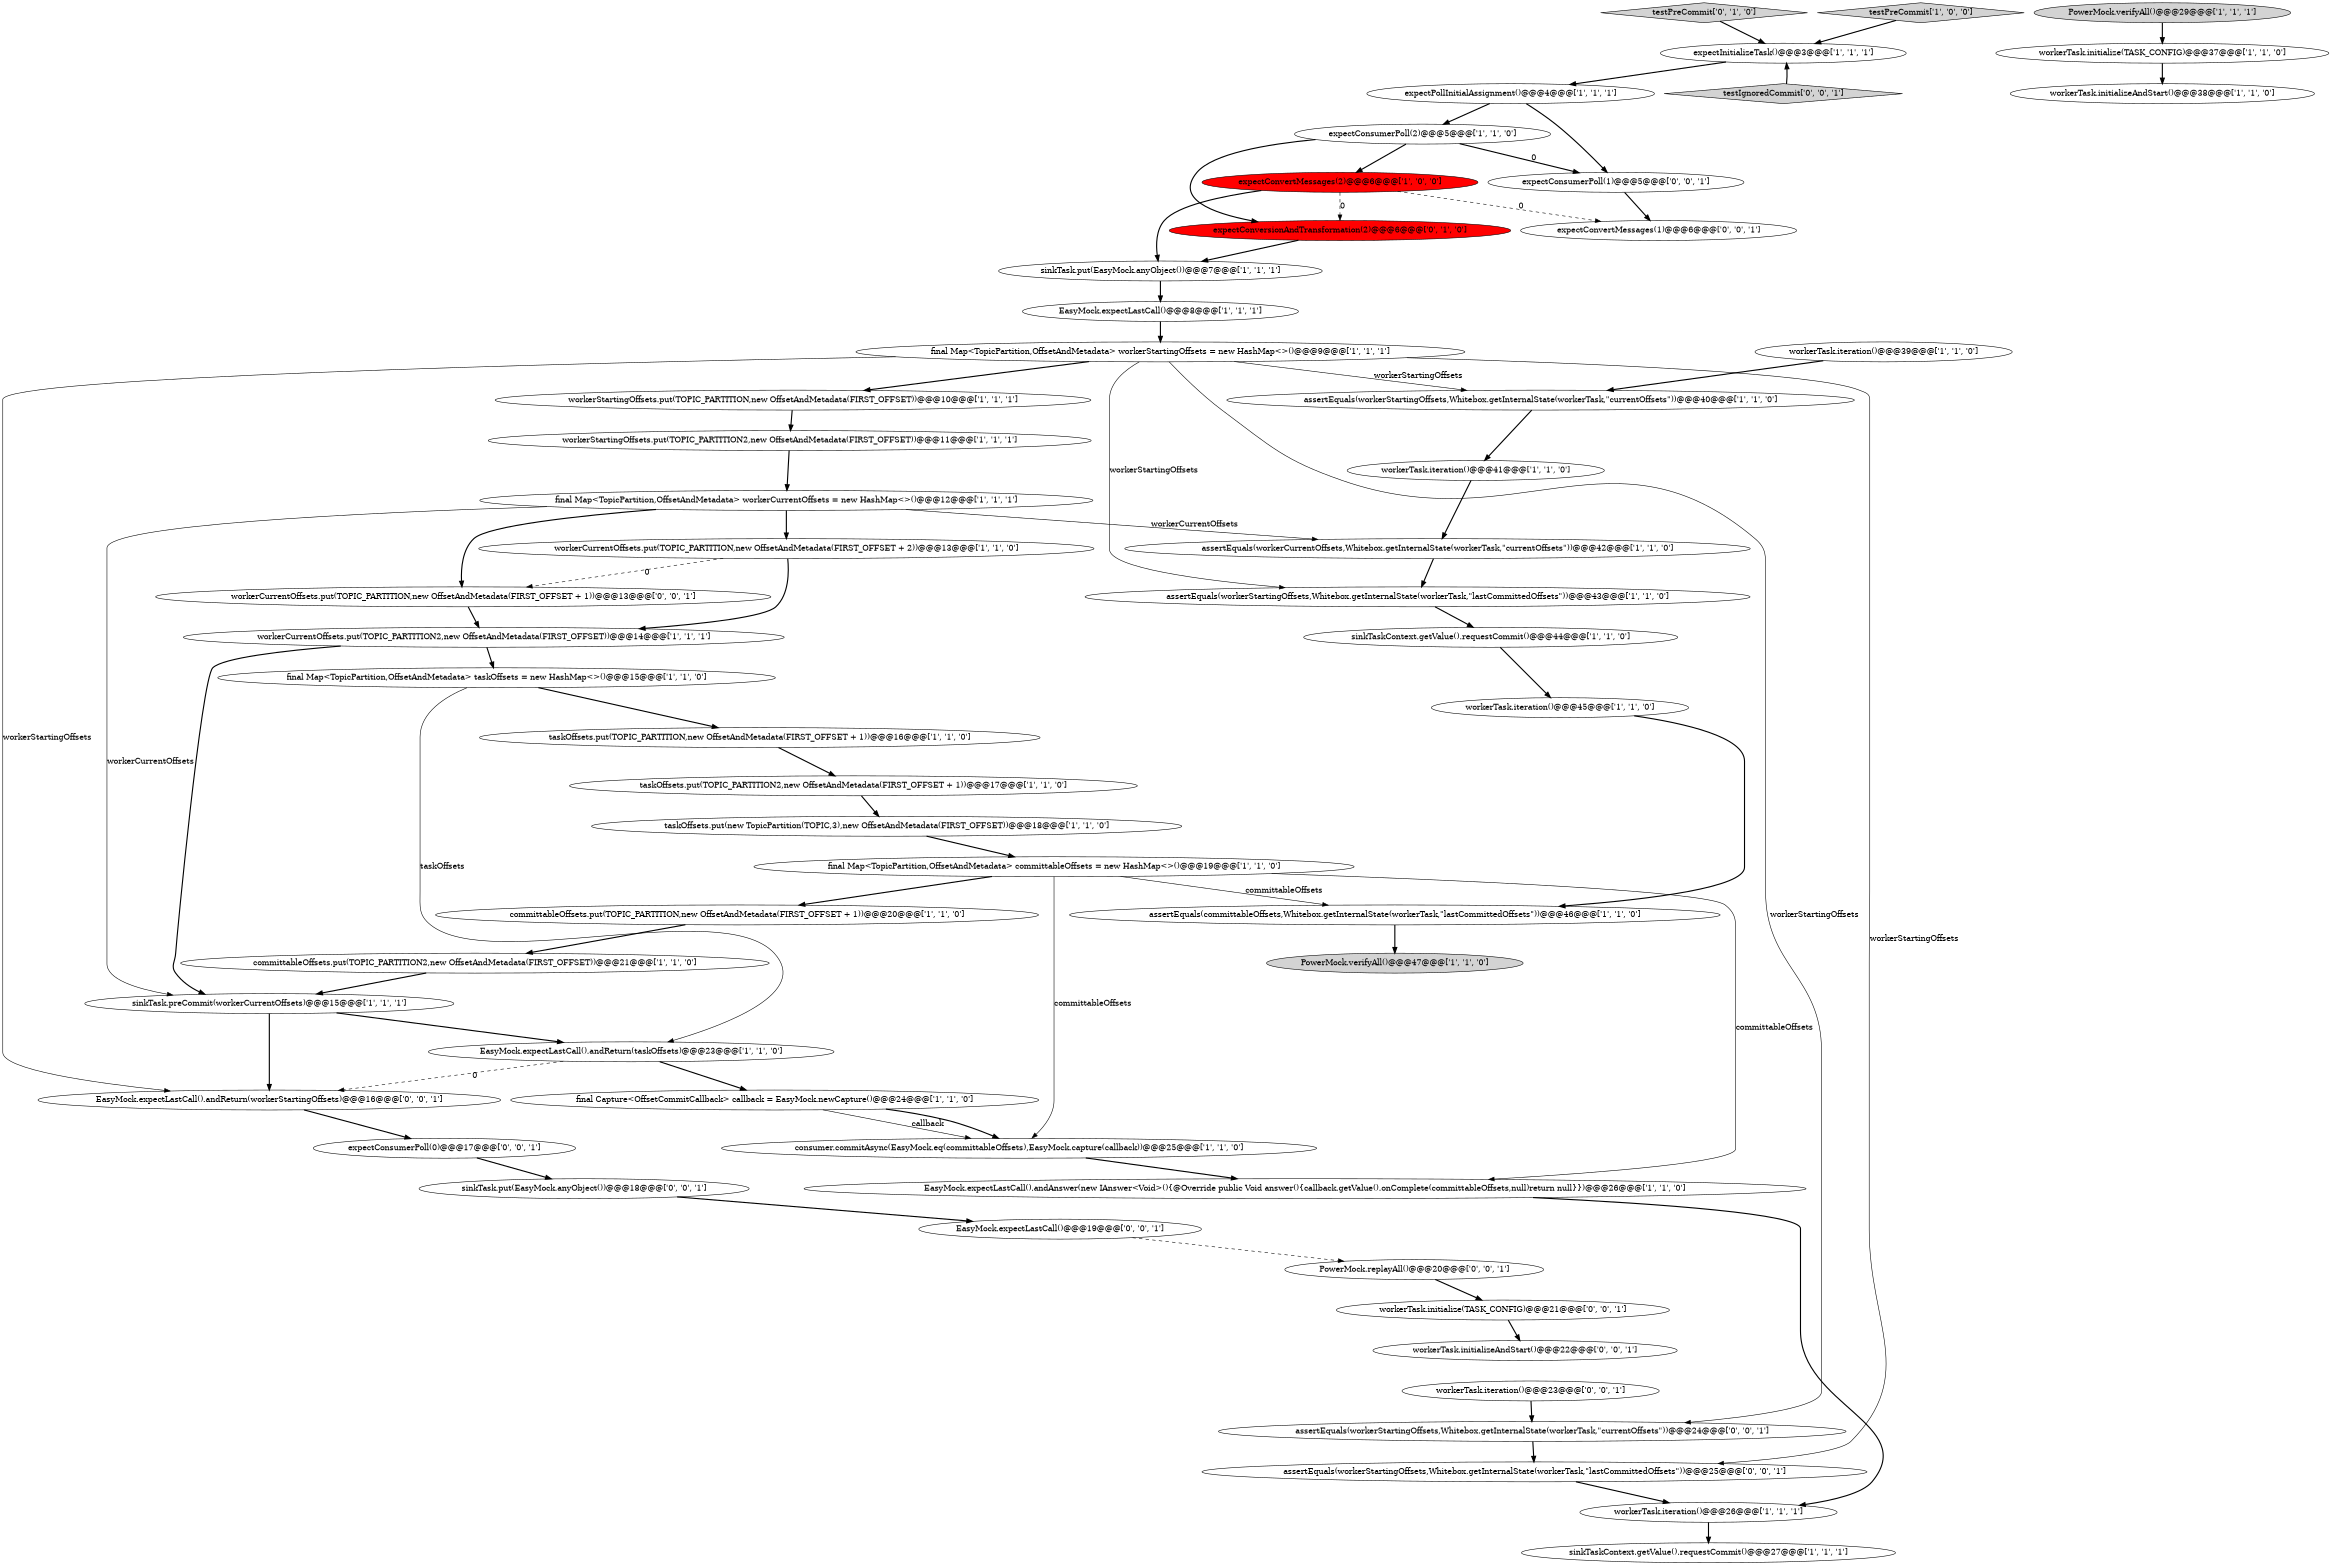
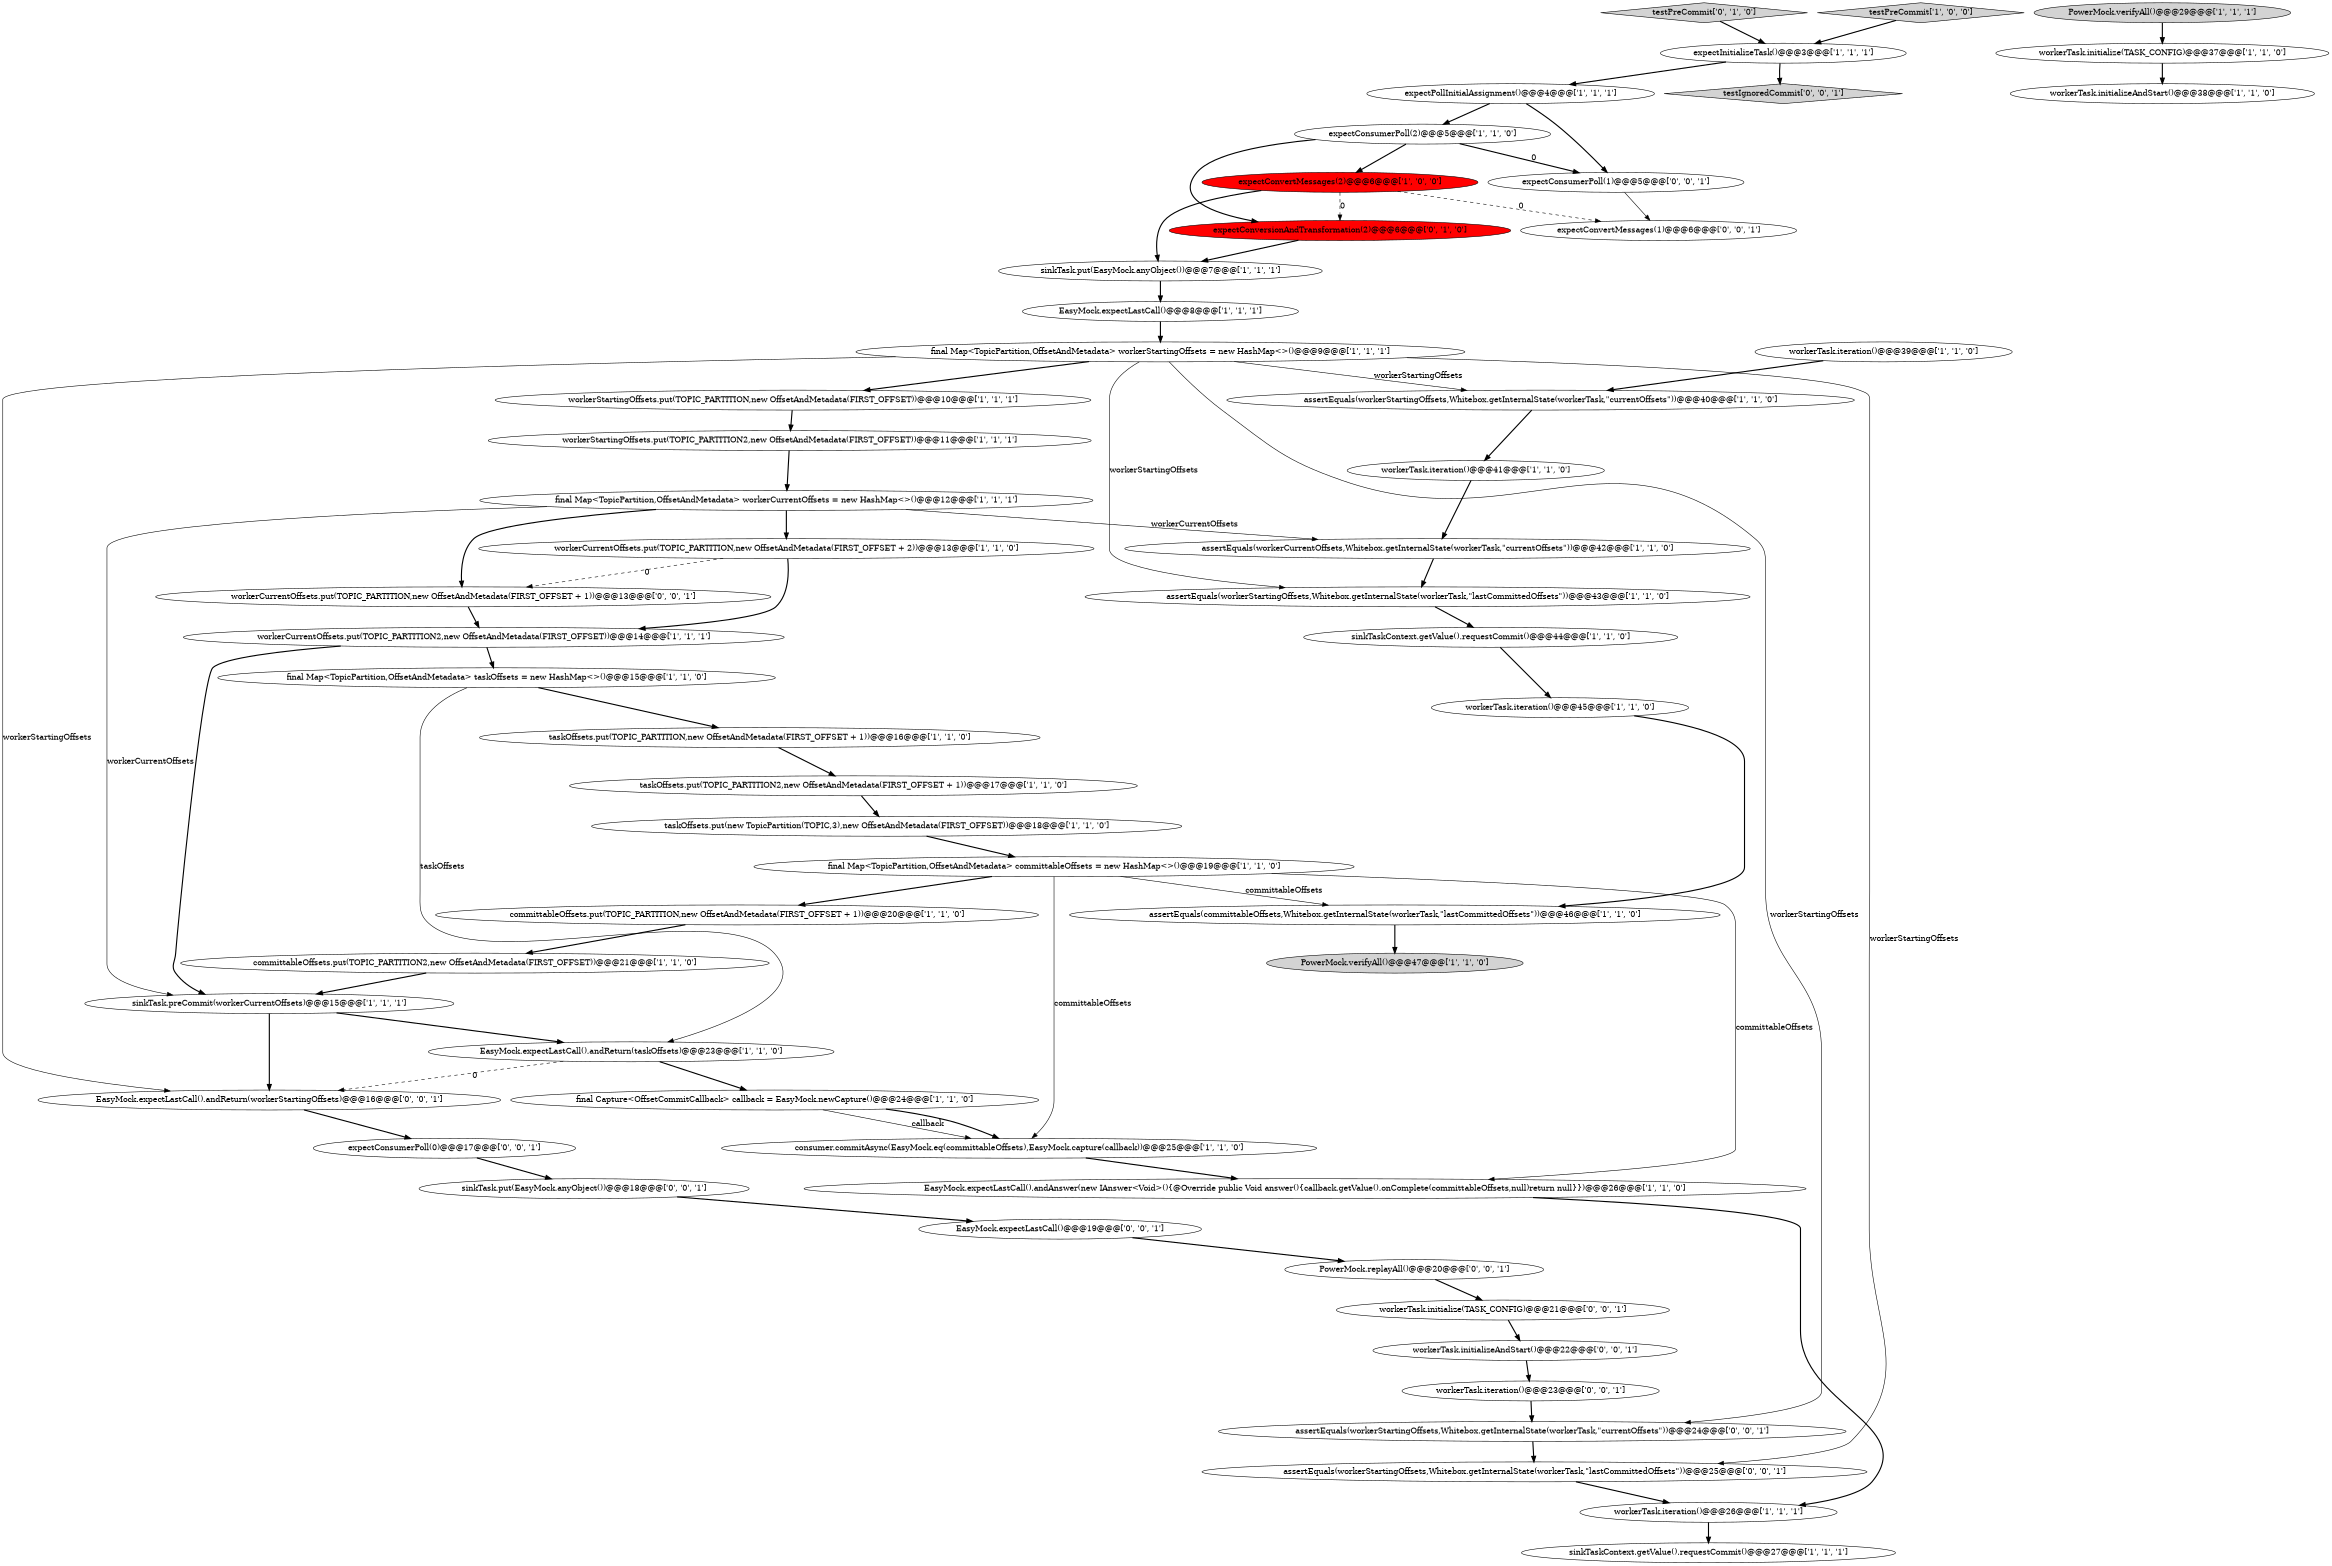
(1787, 76) -> (1780, 71)
(1635, 204) -> (1635, 204)
(1235, 1249) -> (1235, 1249)
none -> (1527, 1368)
